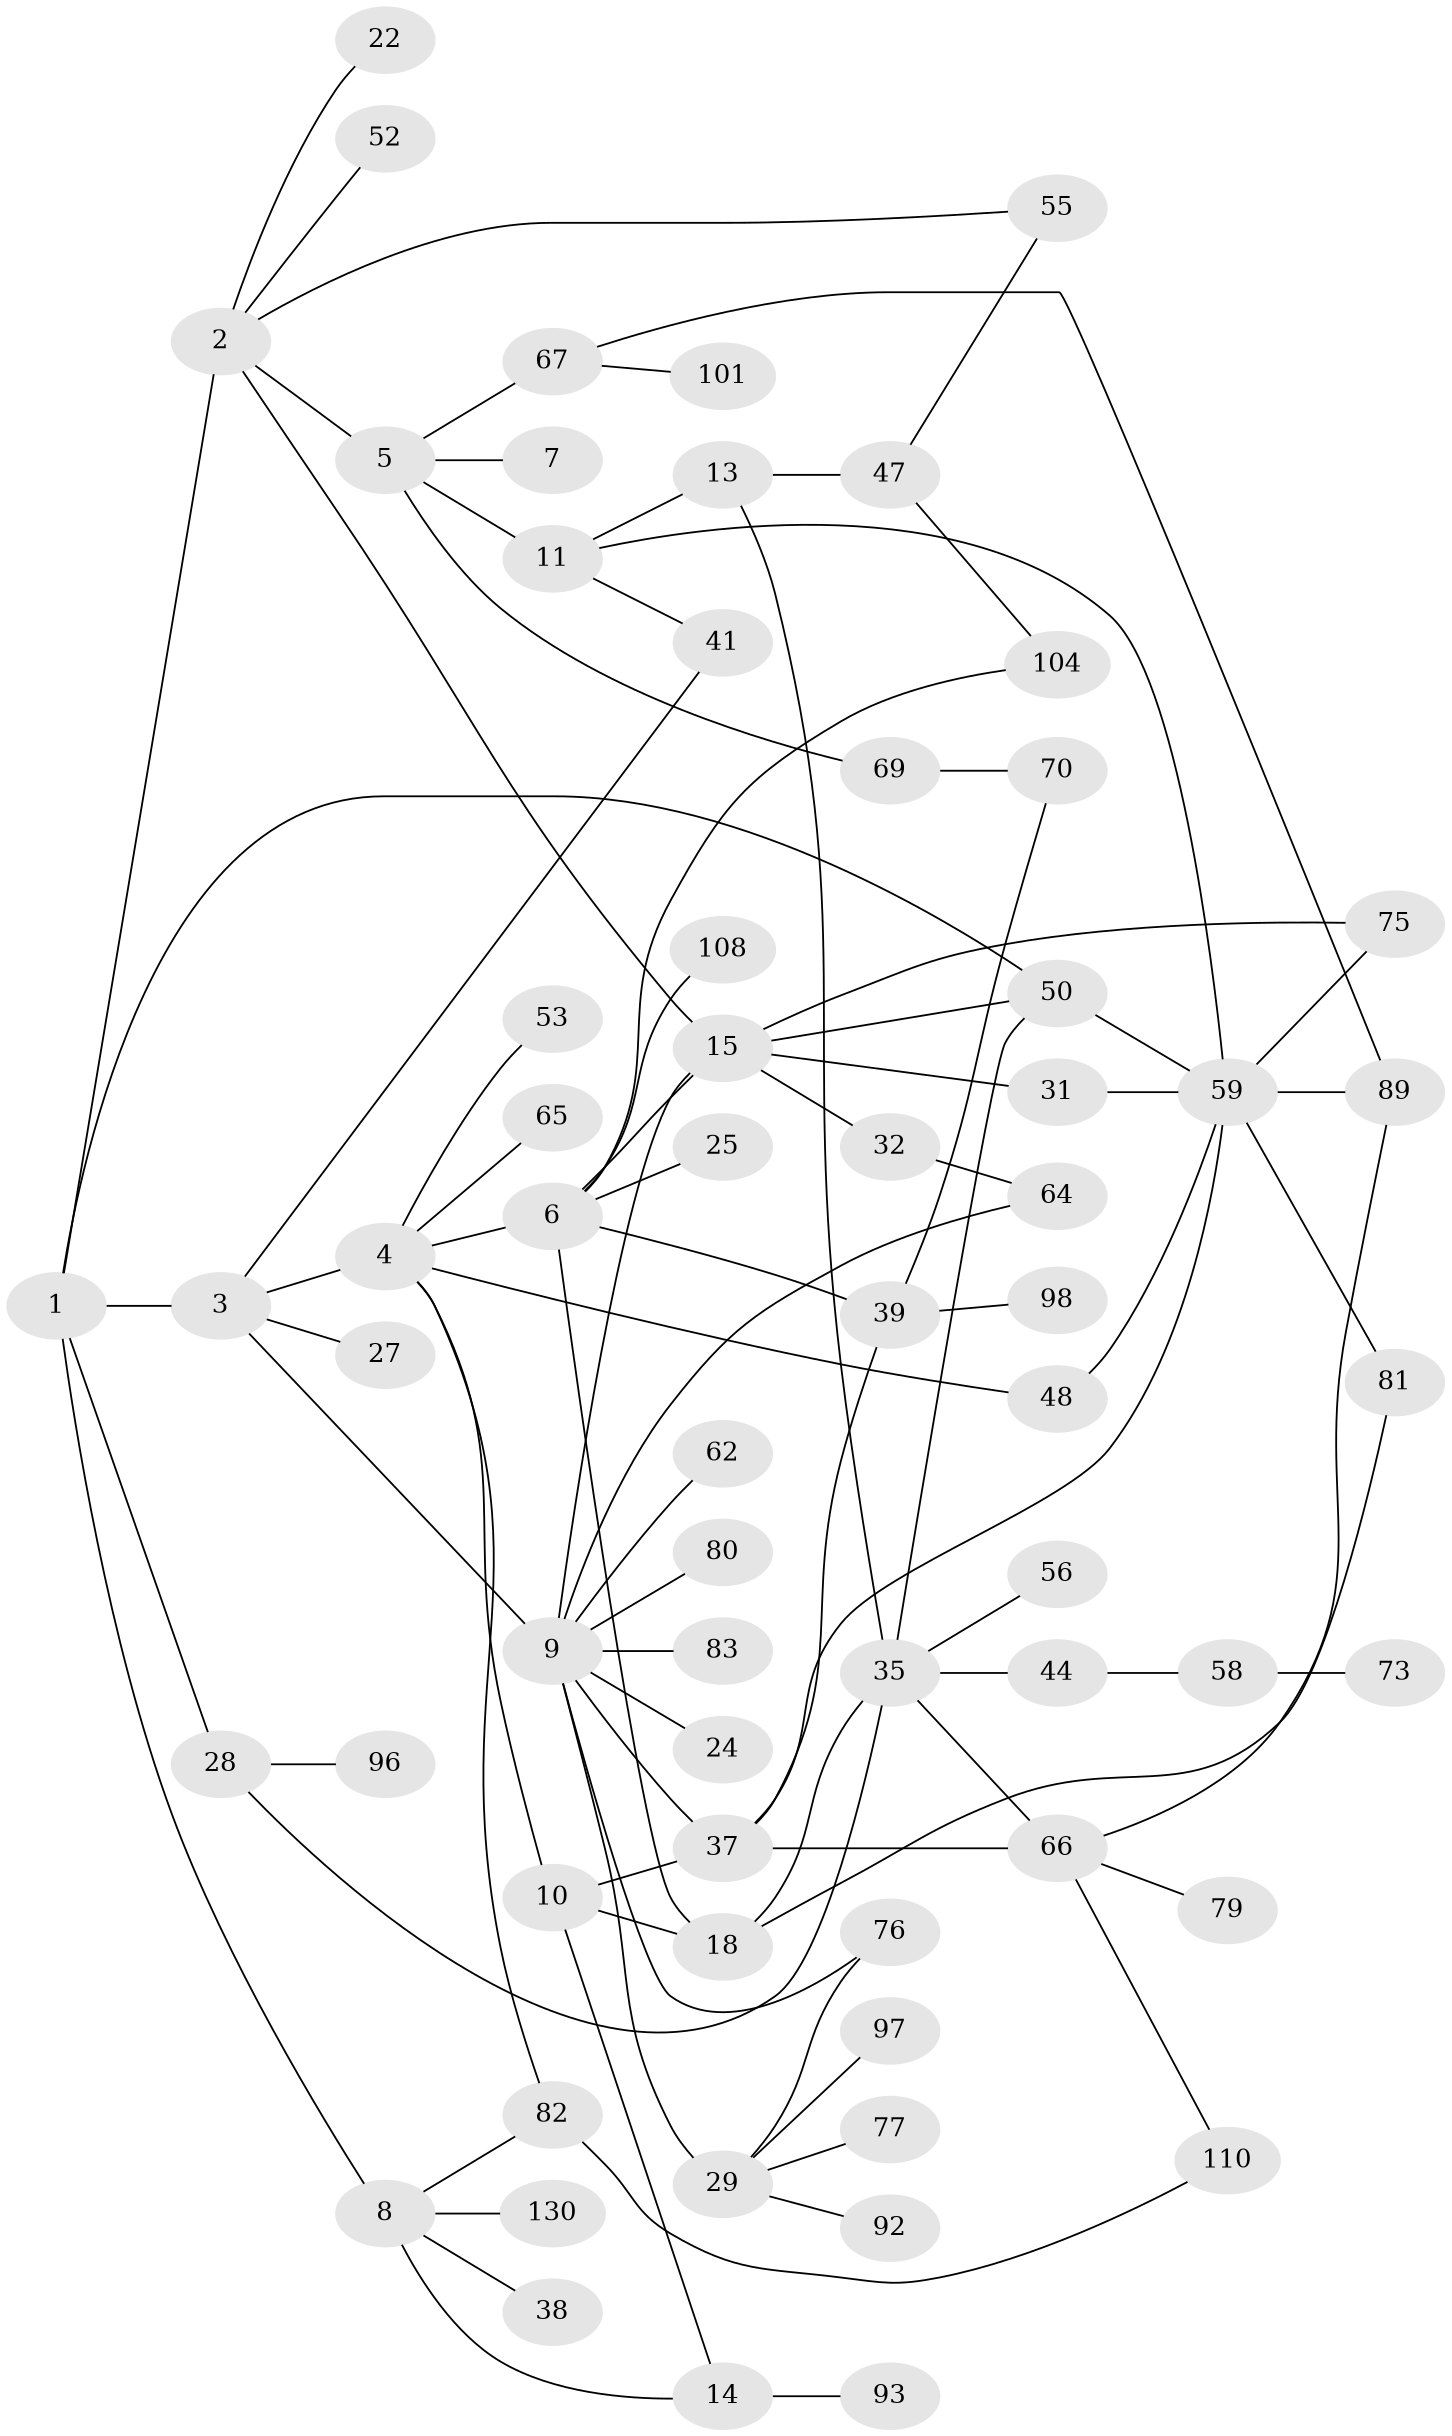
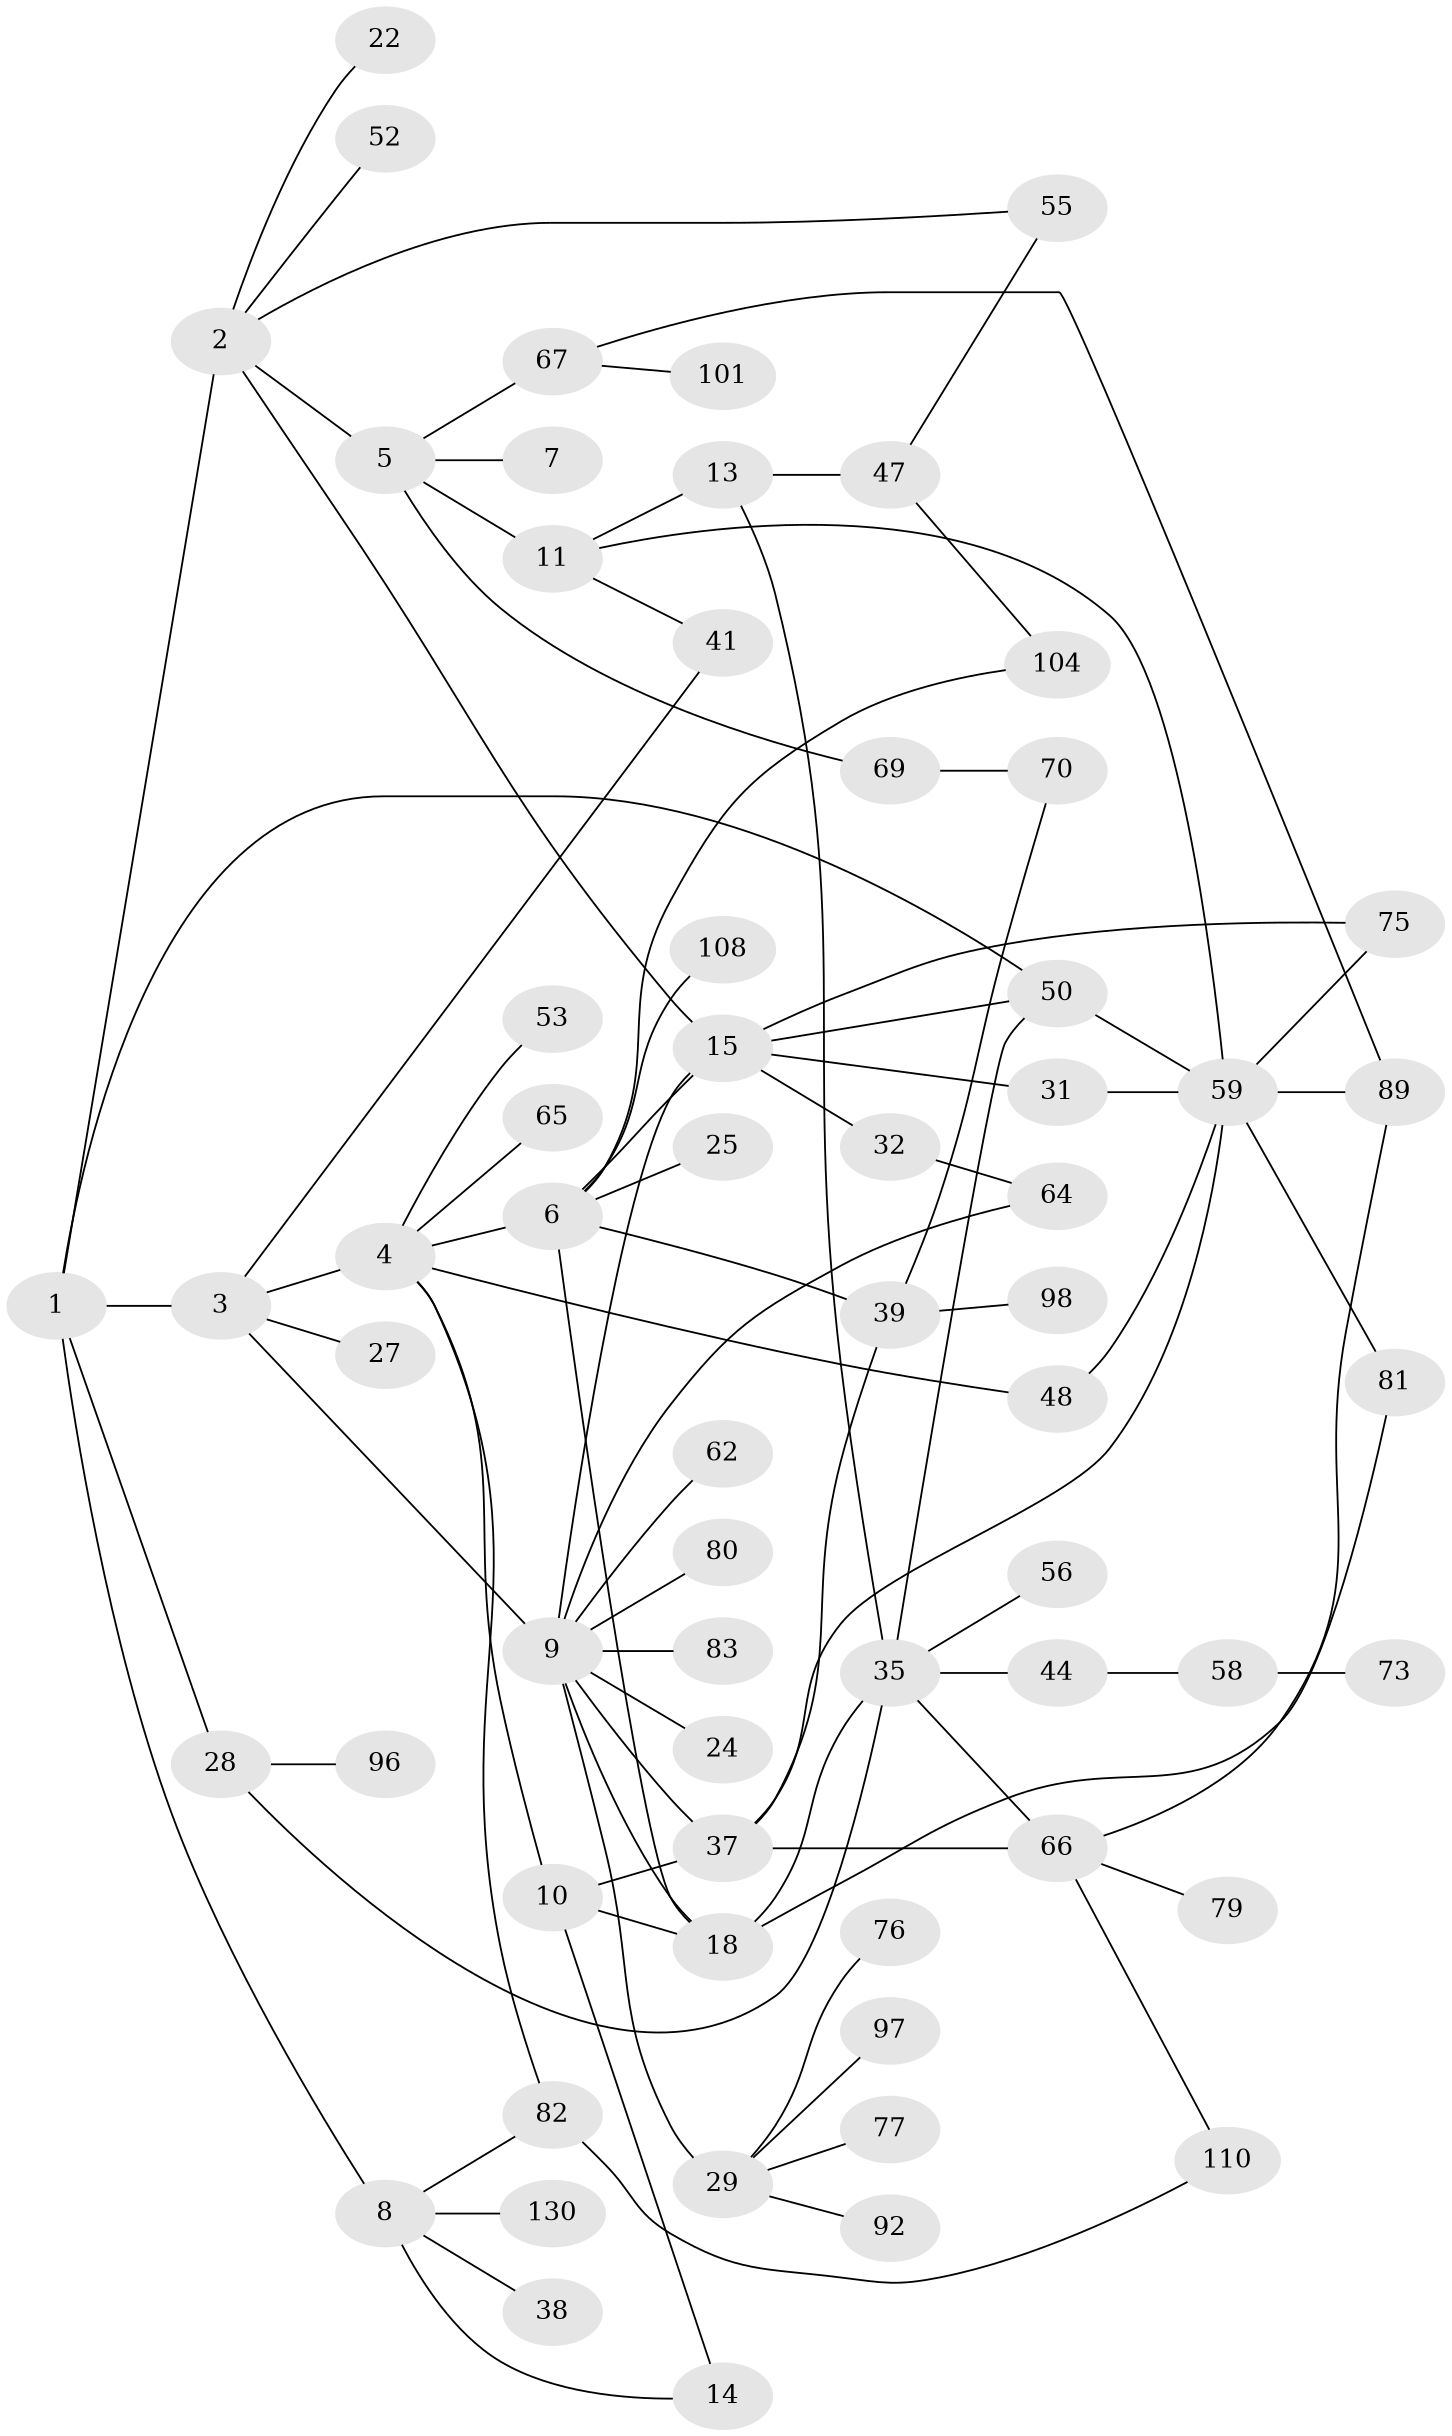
(641, 1939) -> (618, 1808)
(890, 2396) -> none
